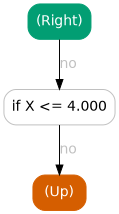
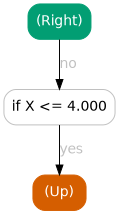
(68, 150) -> (72, 150)
